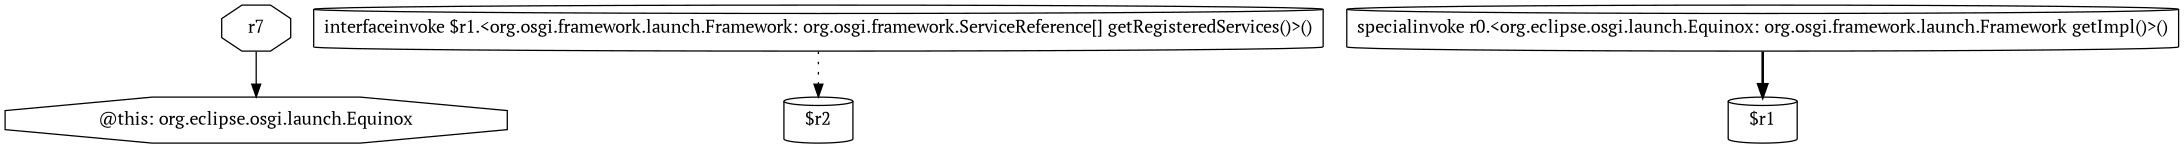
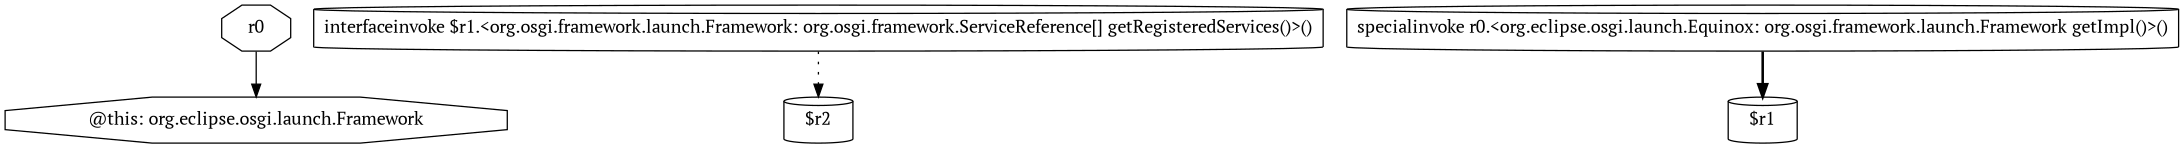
(256, 28) -> (256, 28)
(256, 120) -> (256, 120)
